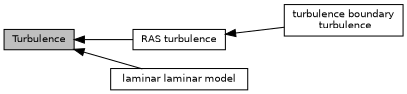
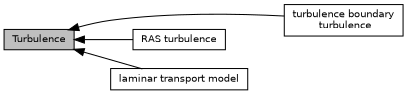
(260, 30) -> (181, 15)
(179, 79) -> (179, 79)
